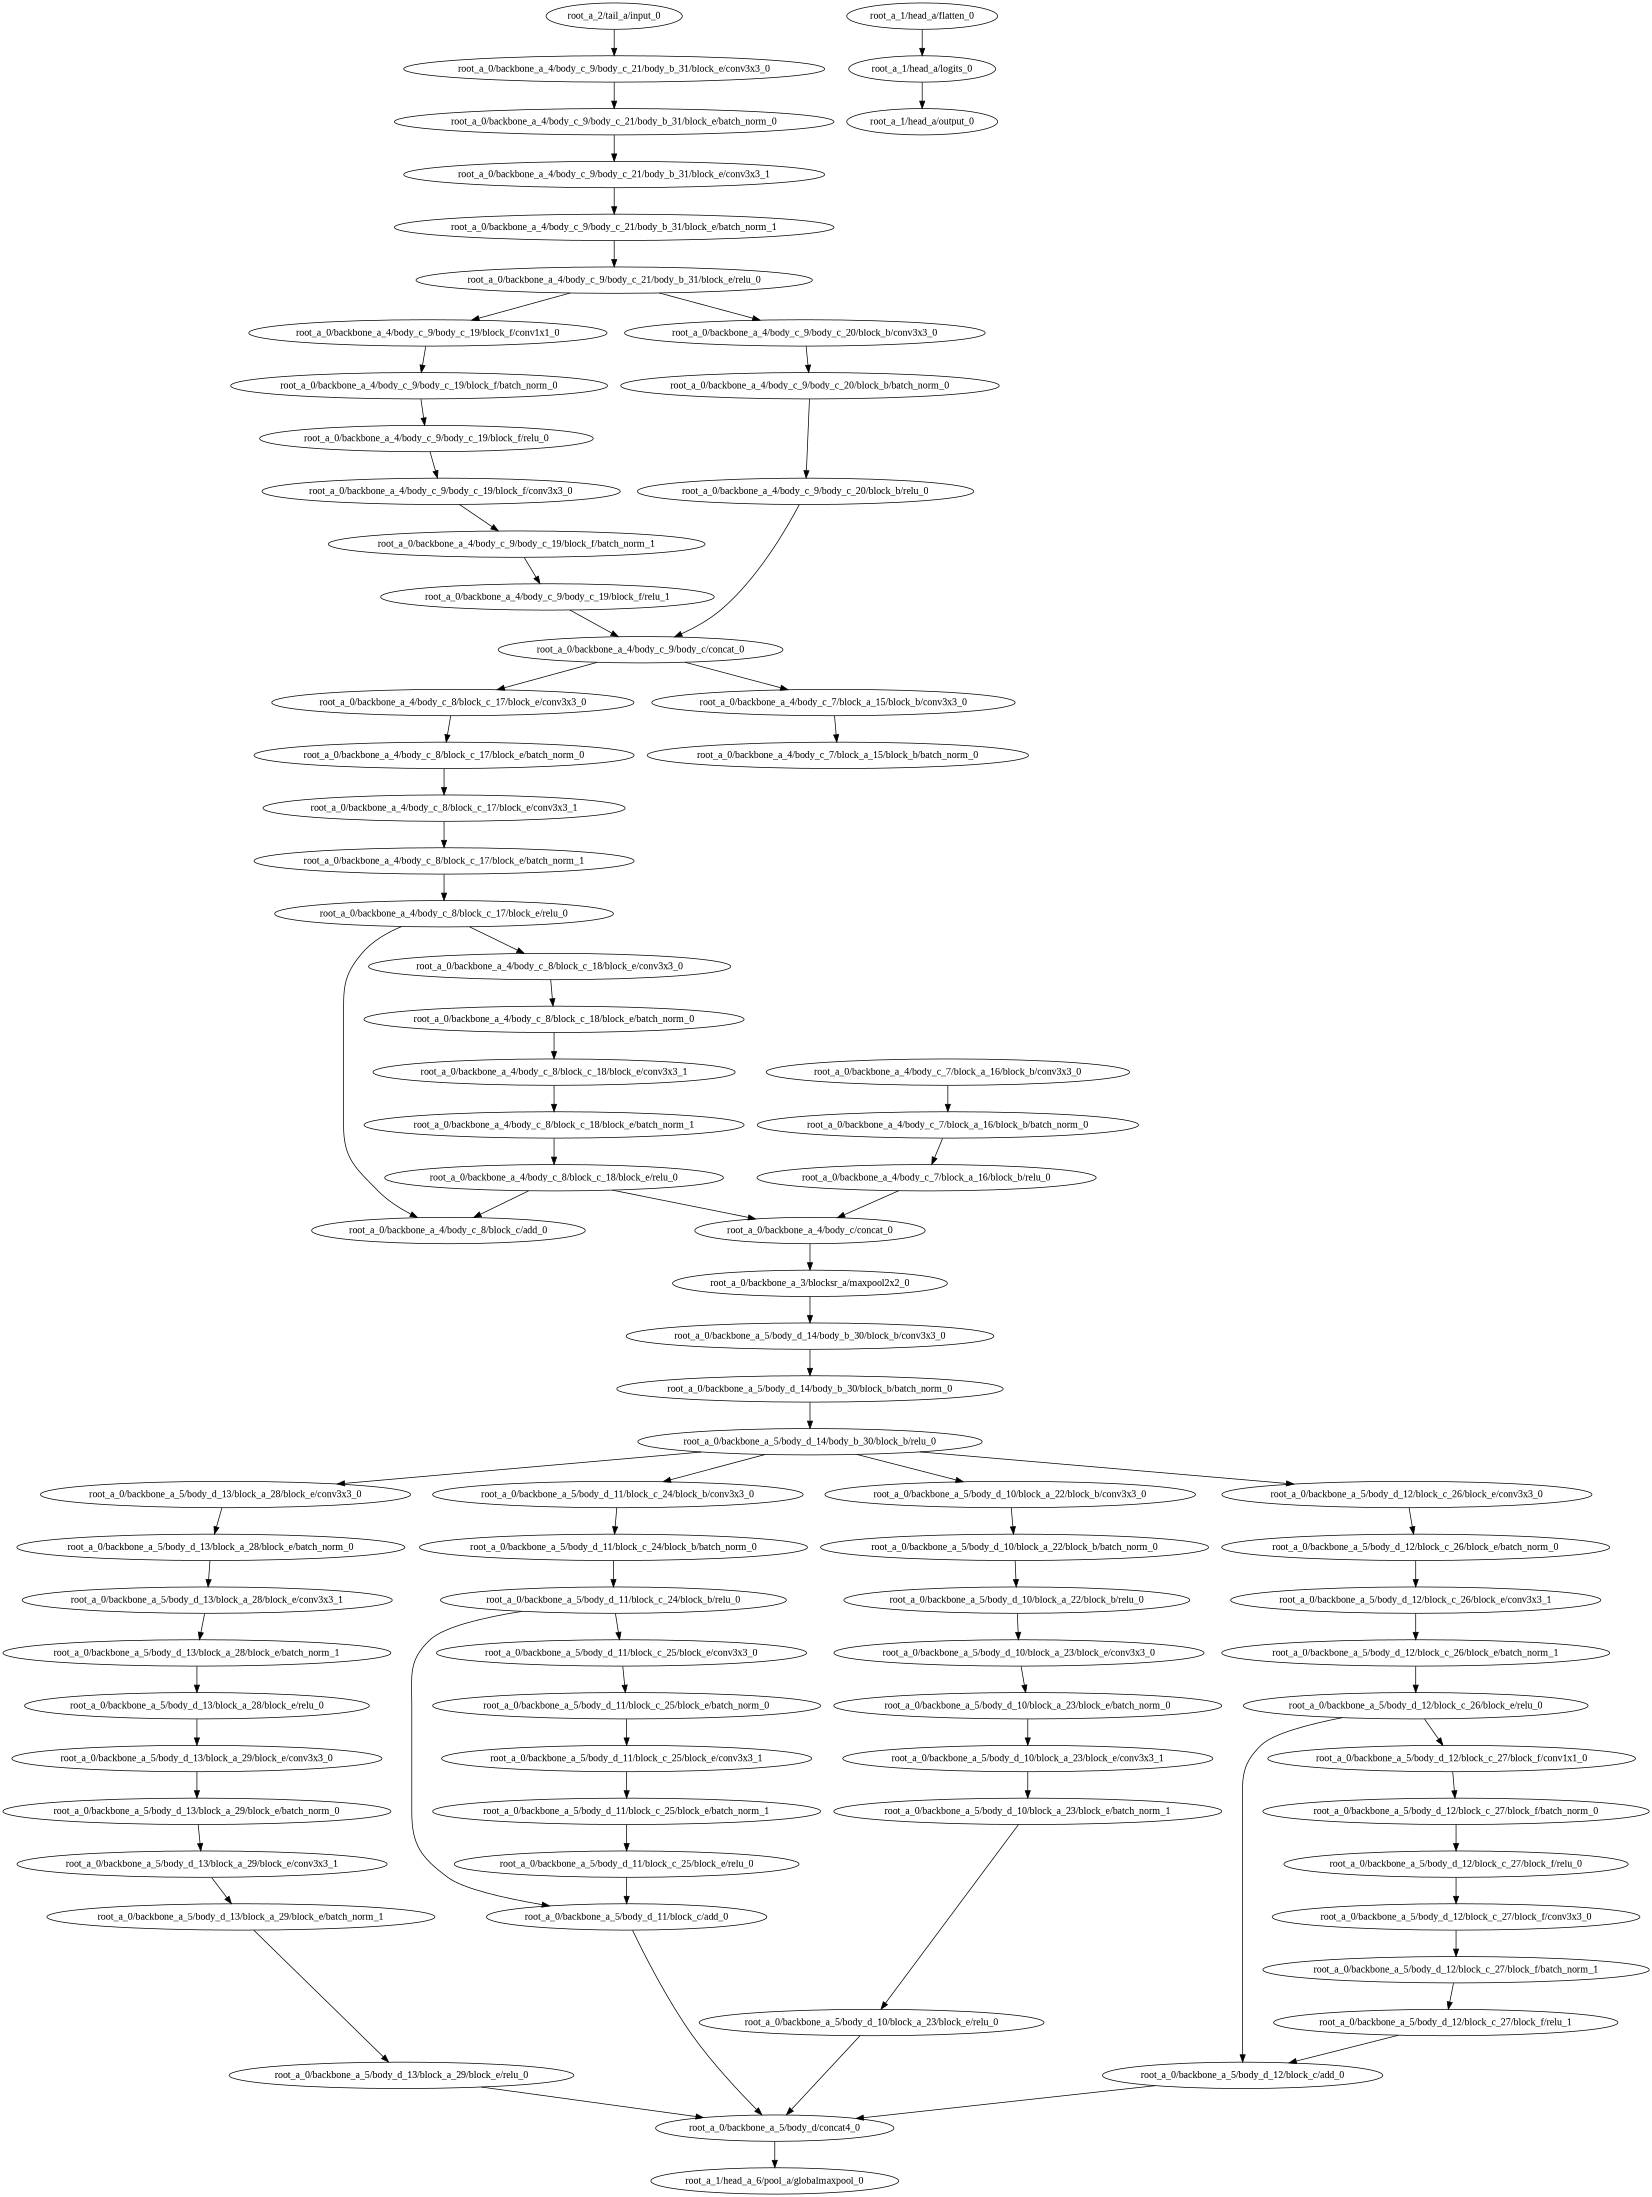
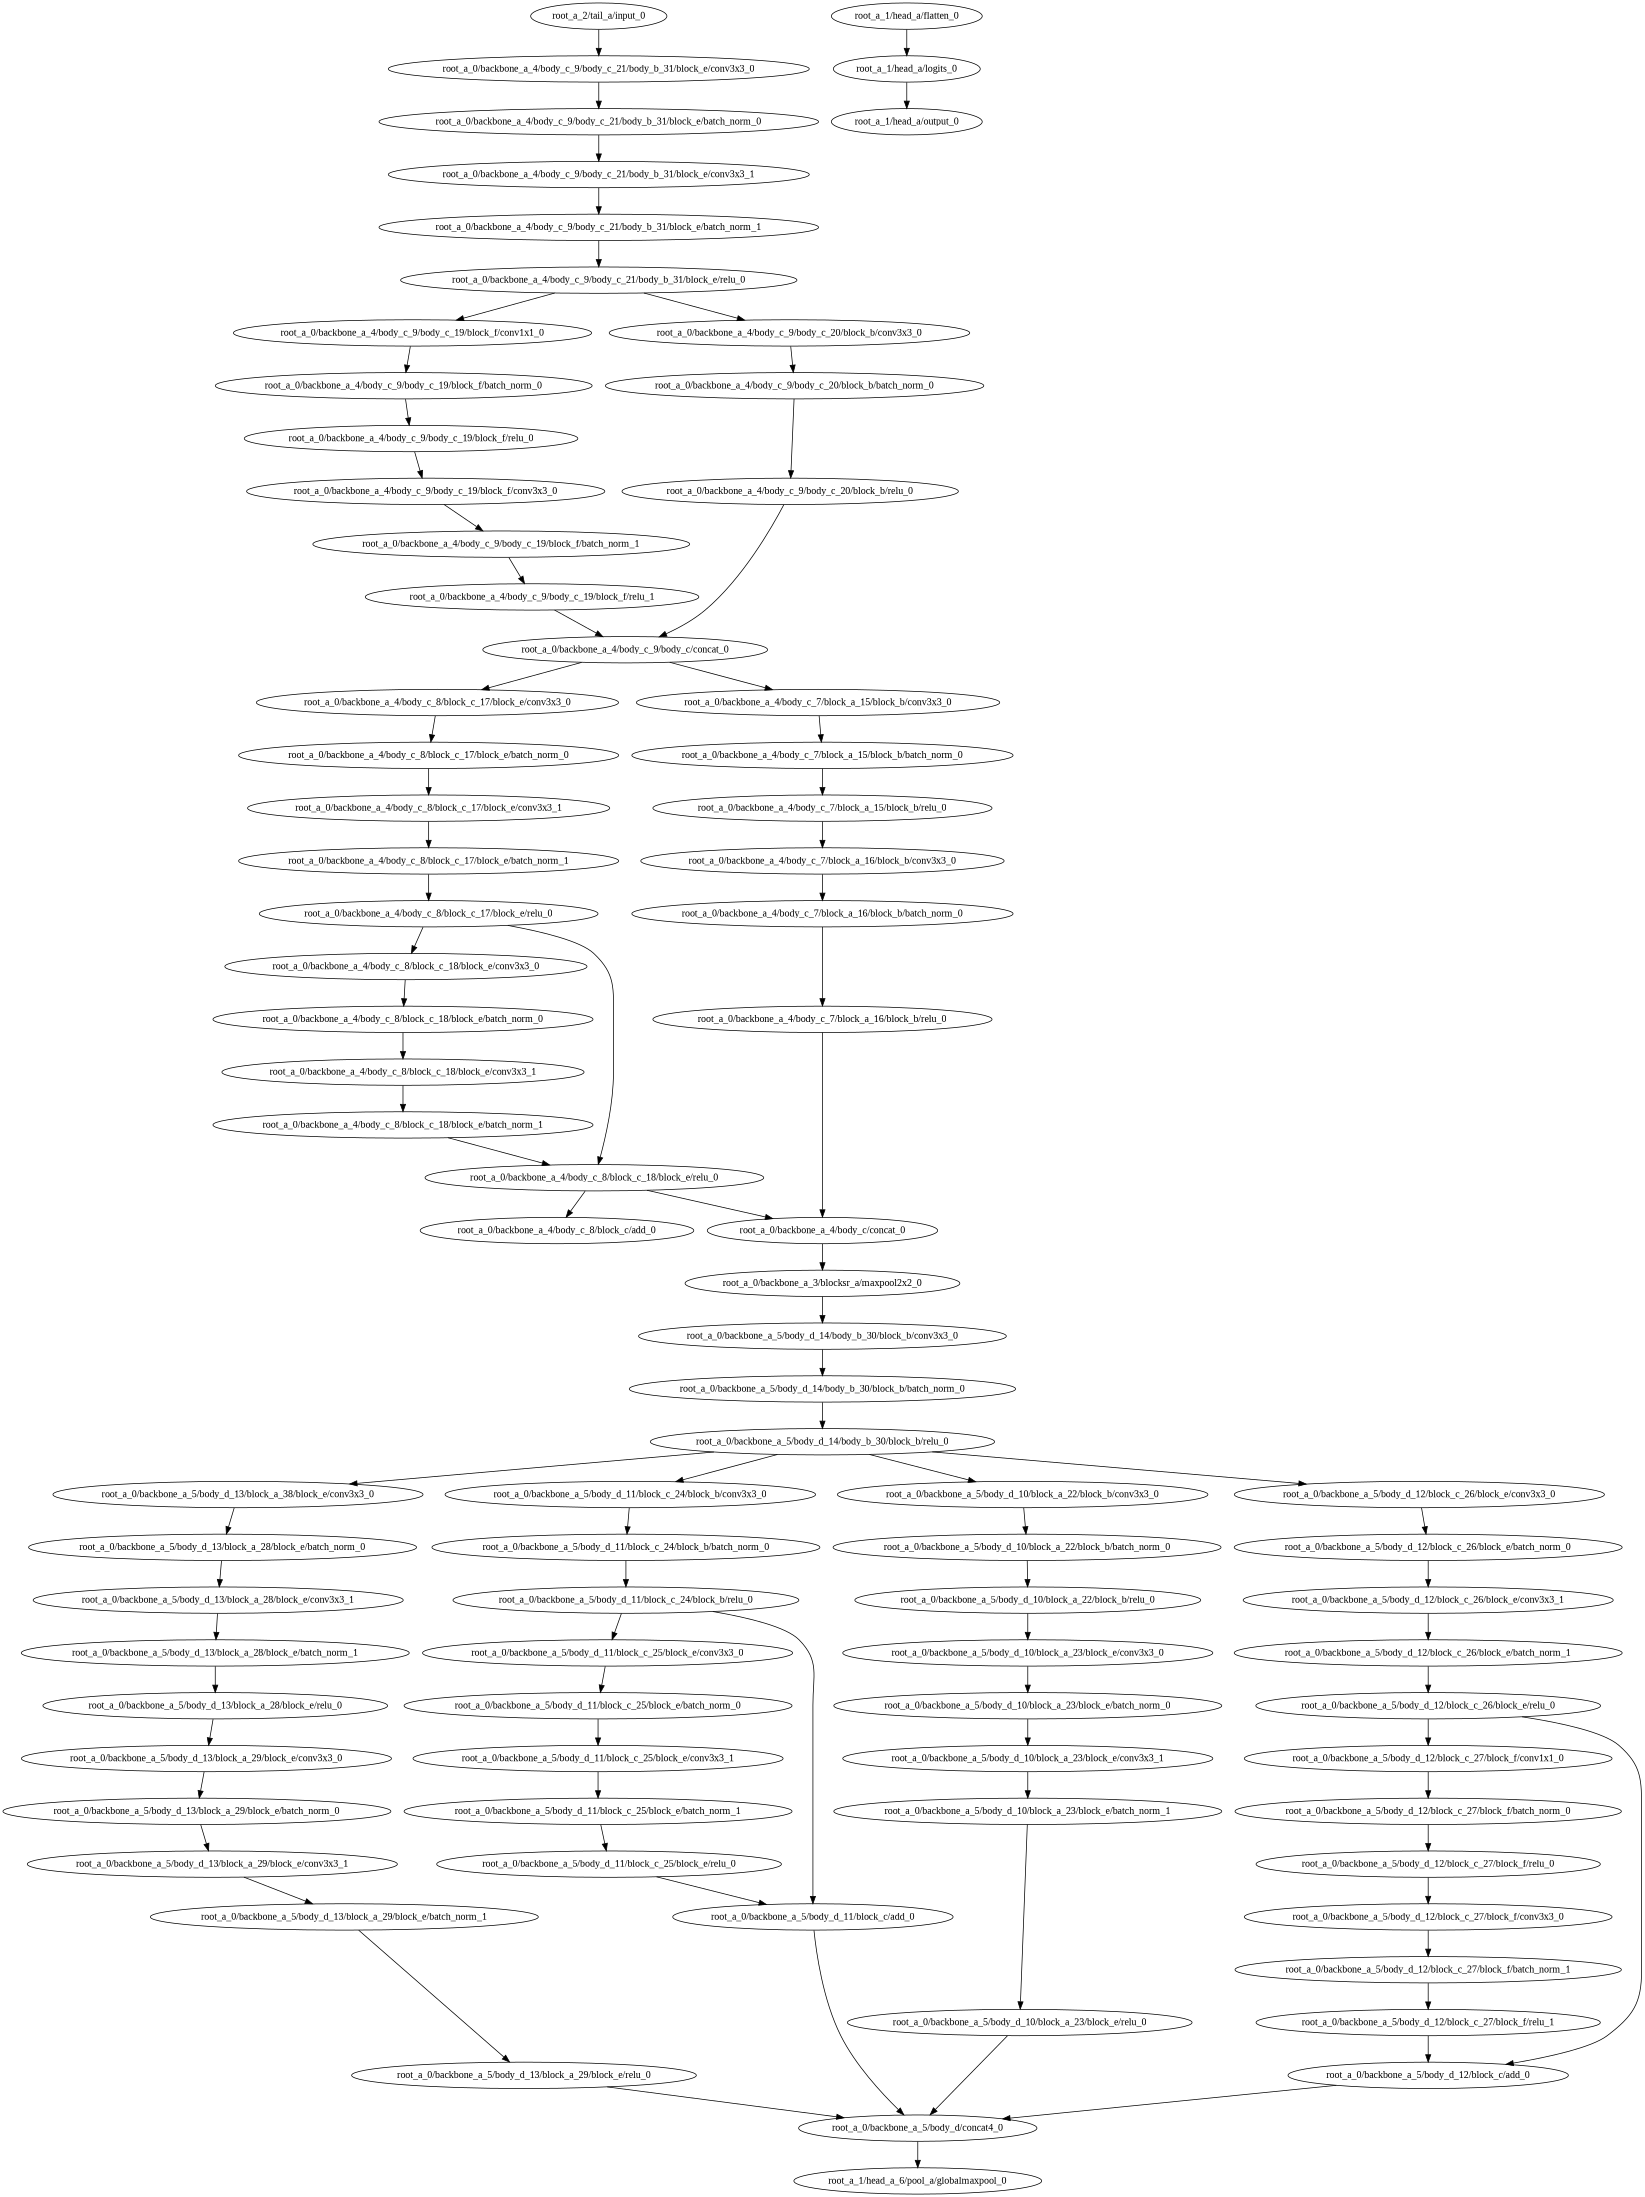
none -> (822, 808)
(344, 1072) -> (614, 1007)
(226, 1495) -> (238, 1495)
